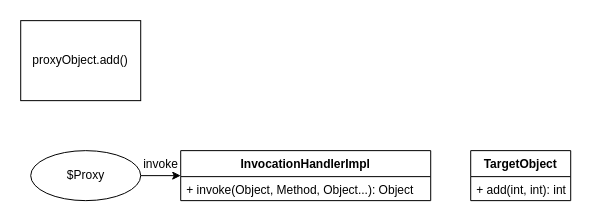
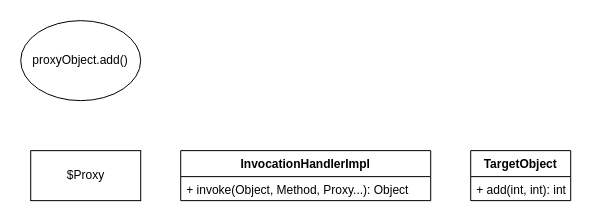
(81, 61) -> (81, 61)
(86, 176) -> (86, 176)
(157, 176) -> none
(314, 190) -> (310, 190)
